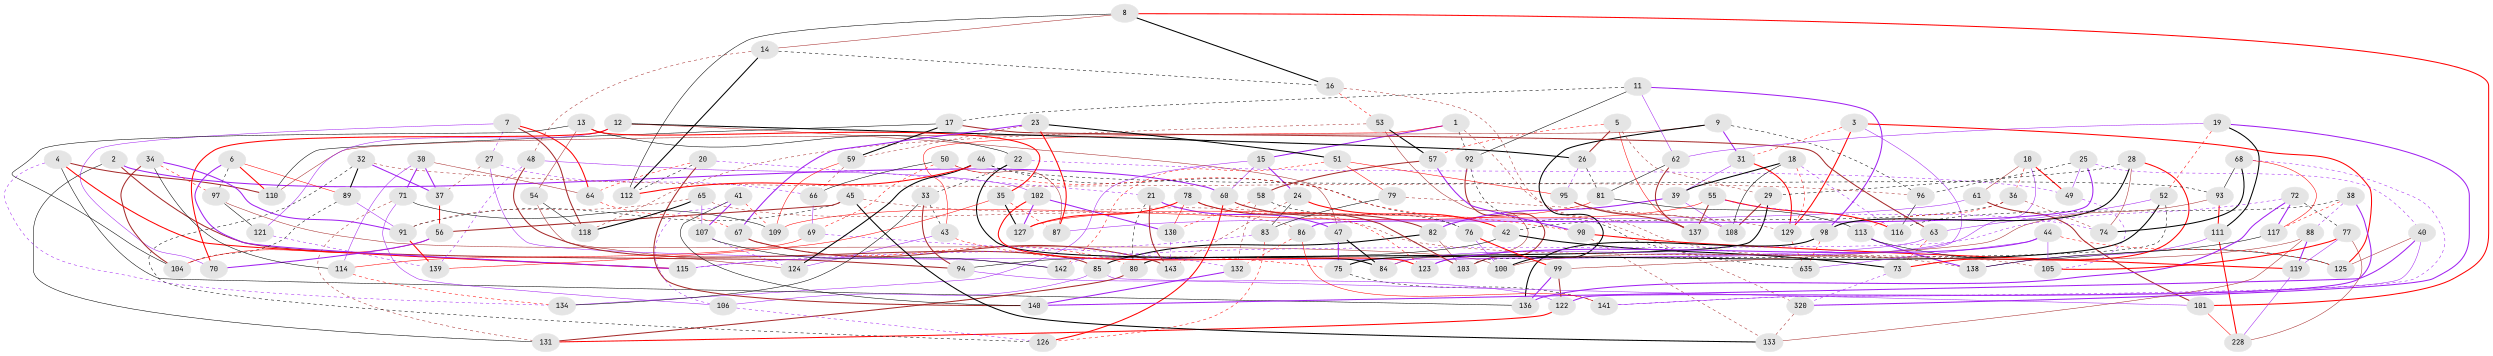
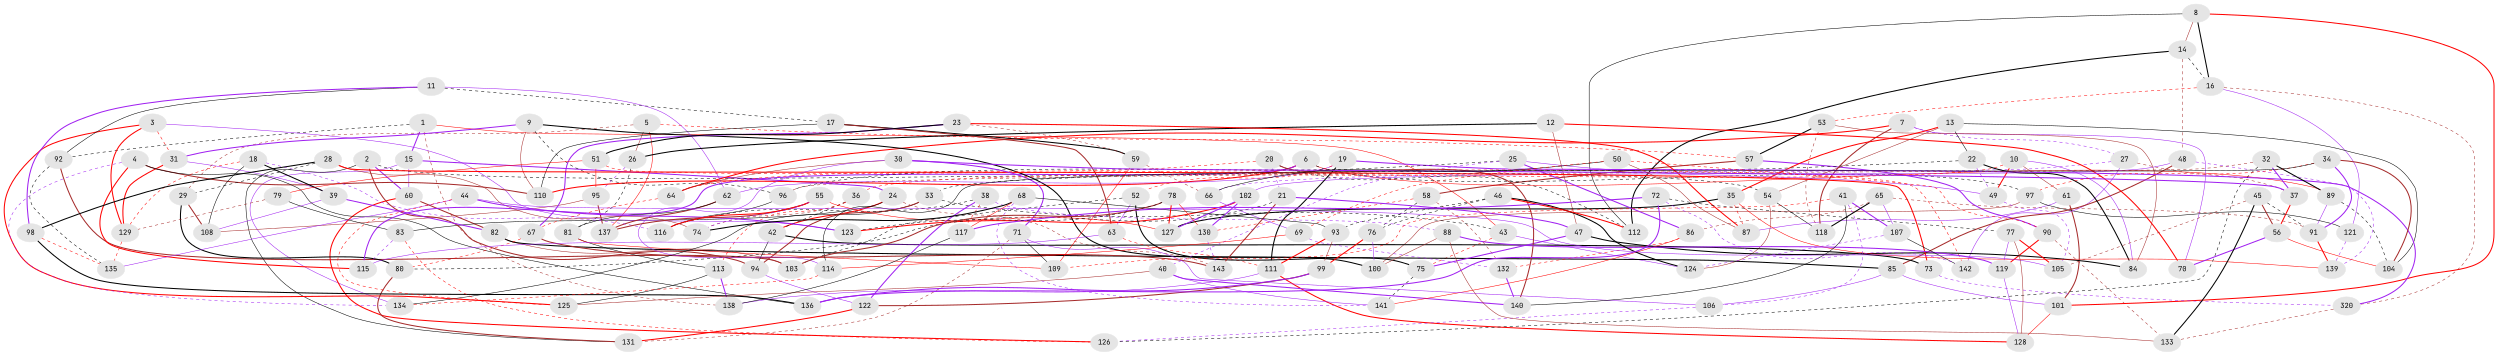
(384, 141) -> (2322, 131)
(1596, 145) -> (640, 141)
none -> (1068, 176)
(1313, 213) -> (1012, 220)
(1916, 251) -> (1190, 253)
(1806, 269) -> (111, 269)
(2238, 343) -> (2020, 343)
